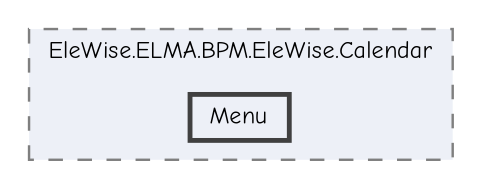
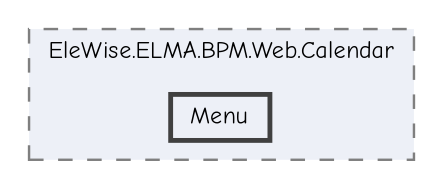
(241, 52) -> (222, 52)
